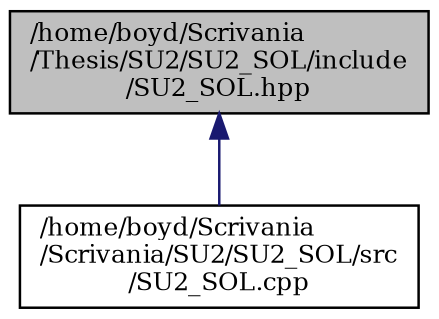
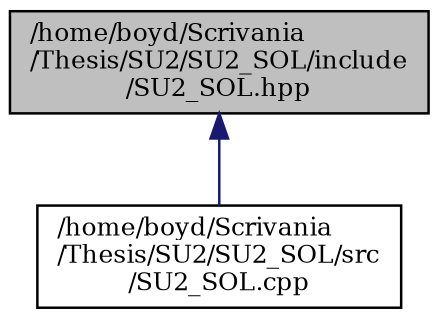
(219, 257) -> (219, 257)
